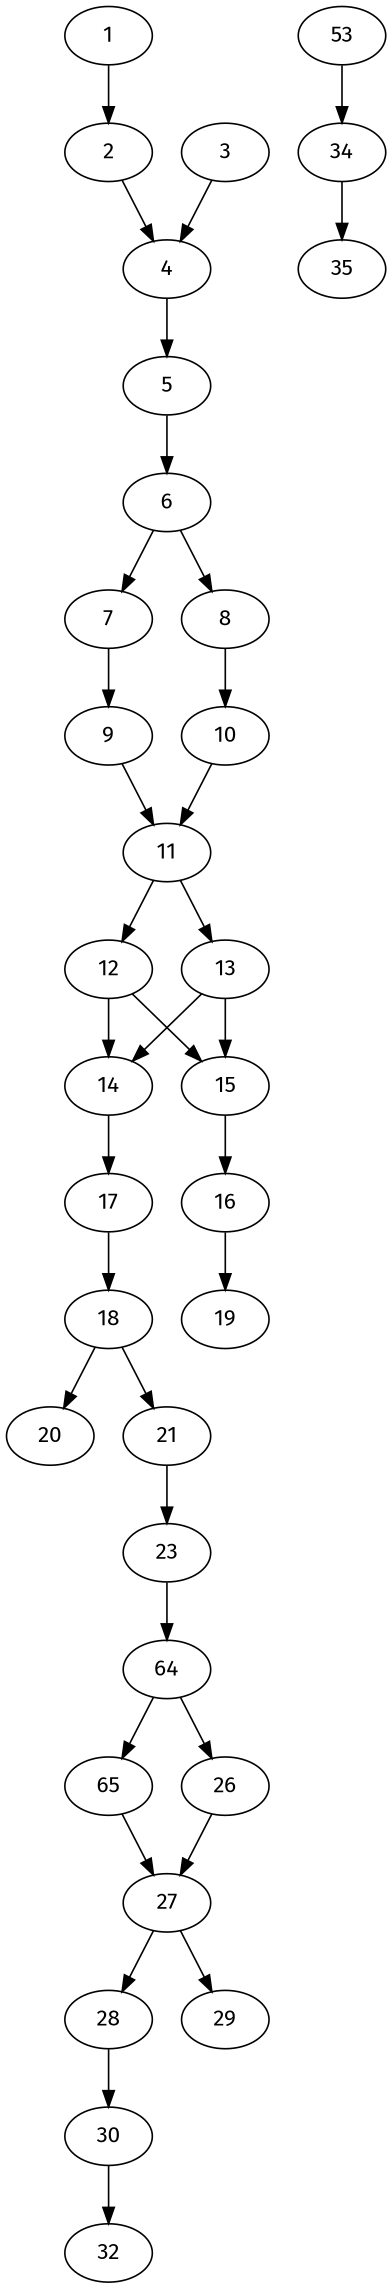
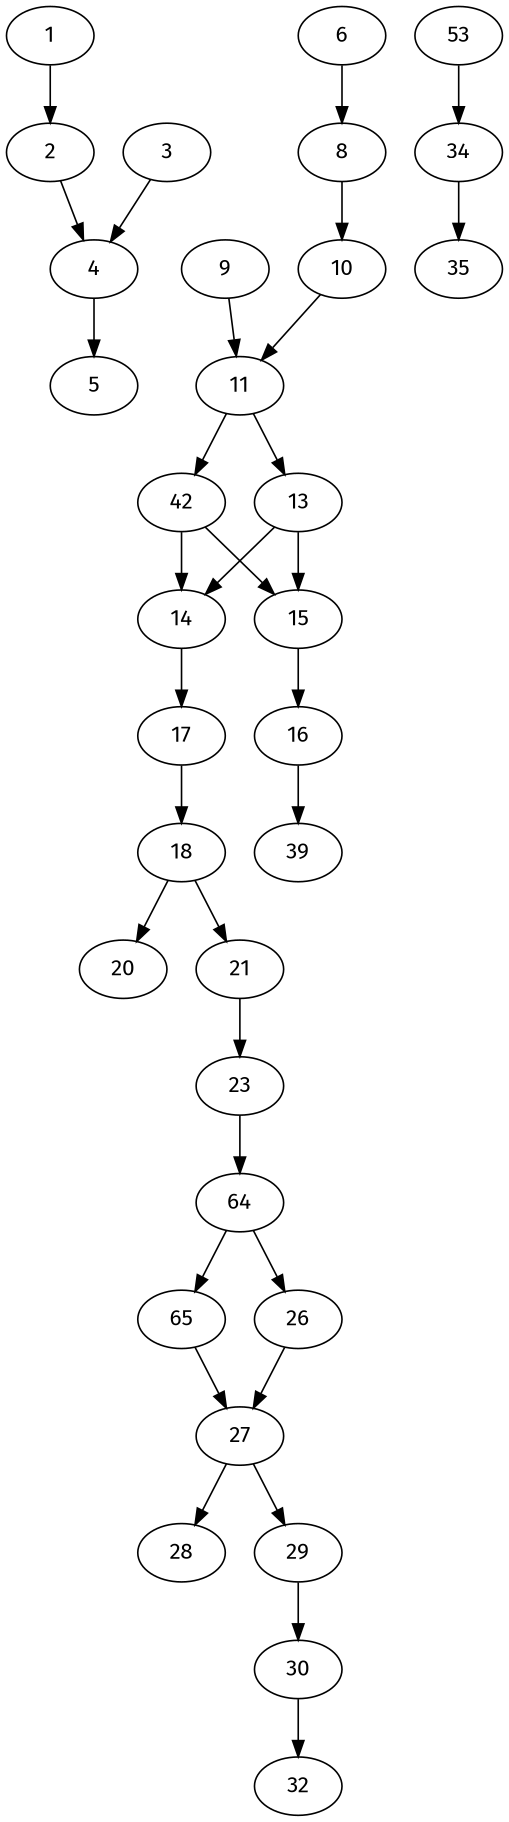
(167, 436) -> none
(109, 619) -> none
(109, 969) -> (182, 502)
(225, 1319) -> (298, 853)
(109, 2070) -> (298, 1603)
